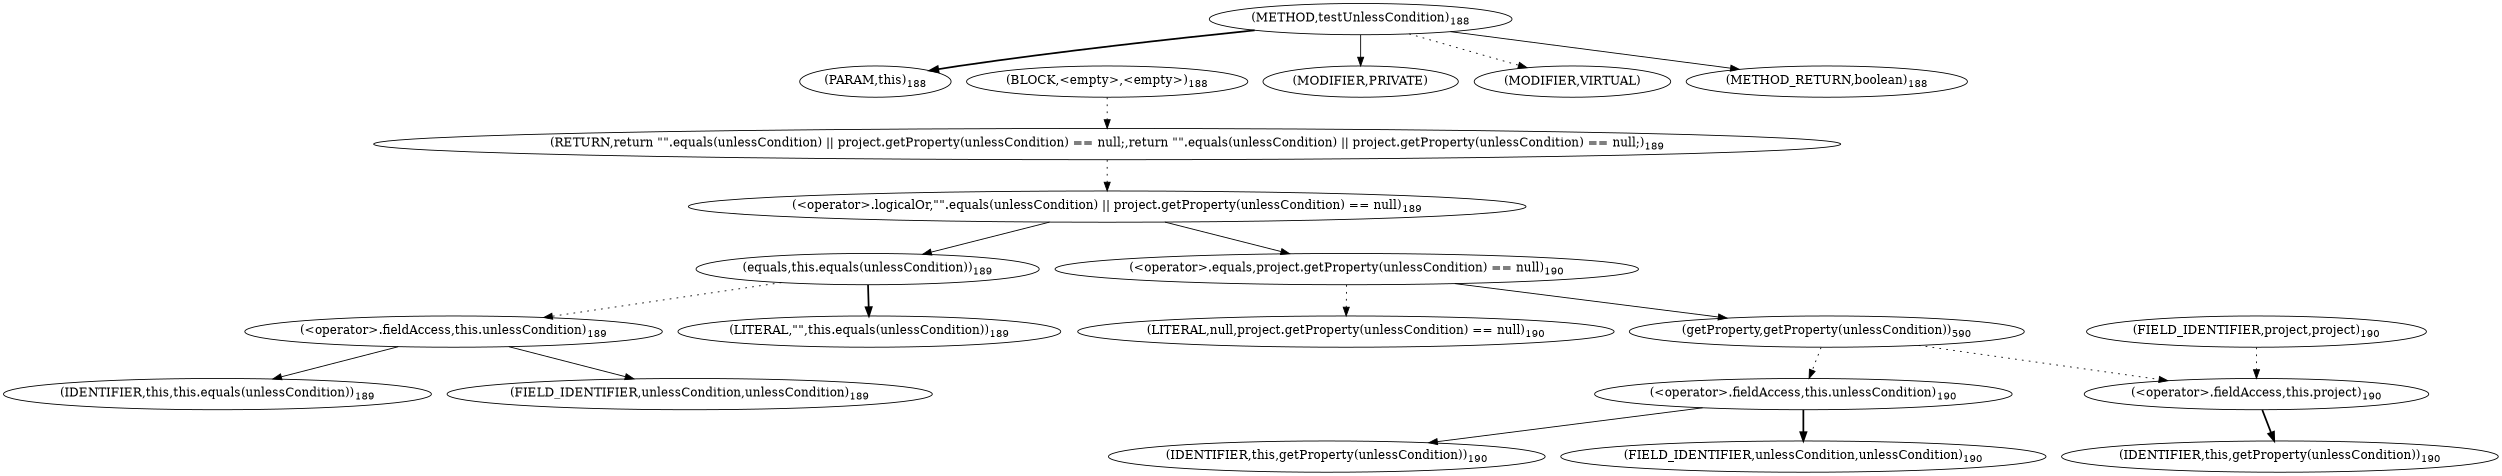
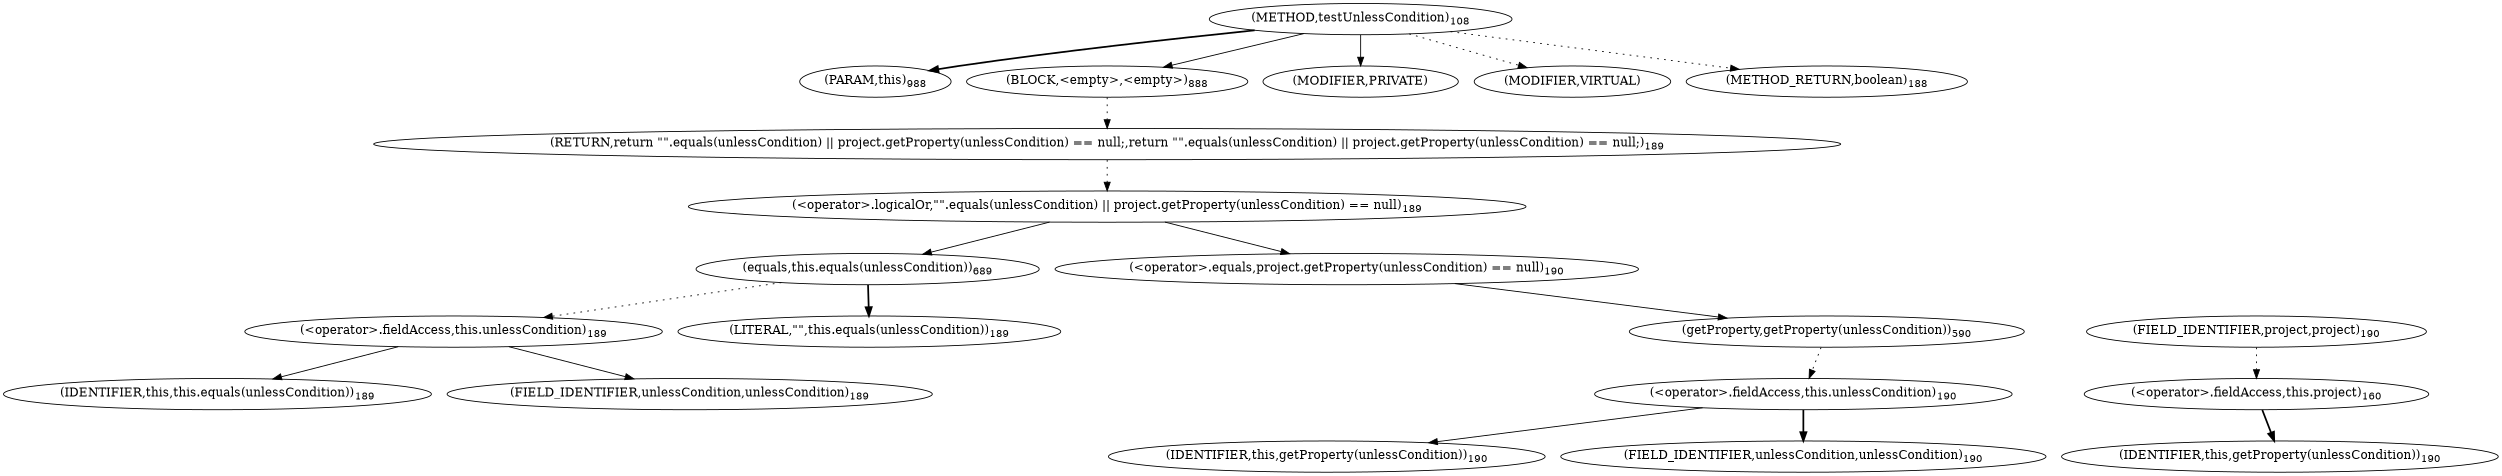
(1460, 18) -> (1460, 18)
none -> (1238, 49)
(1590, 50) -> (1590, 50)
(917, 80) -> (917, 80)
(1198, 80) -> (1198, 80)
(983, 268) -> (983, 268)
(1346, 332) -> none
(2039, 362) -> none
(2372, 393) -> (2372, 393)
